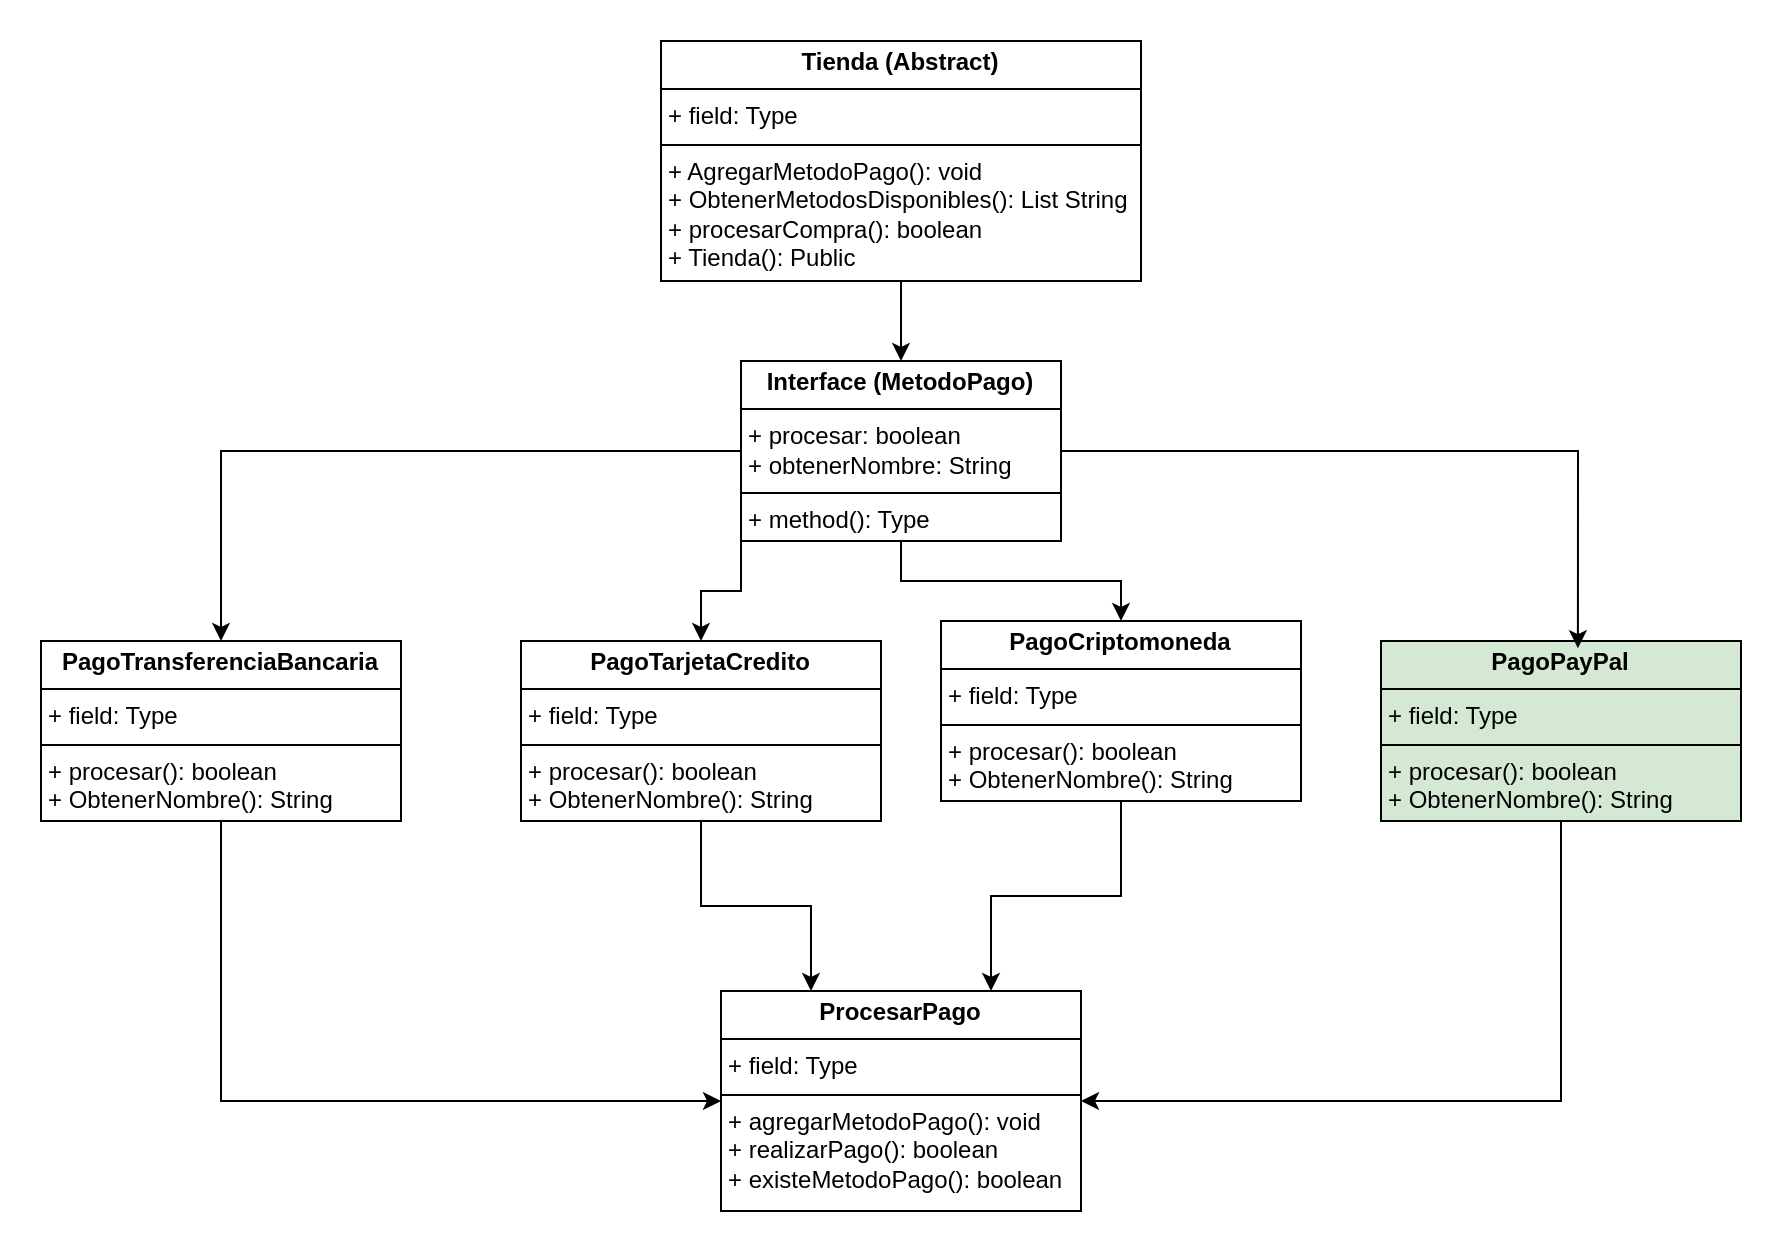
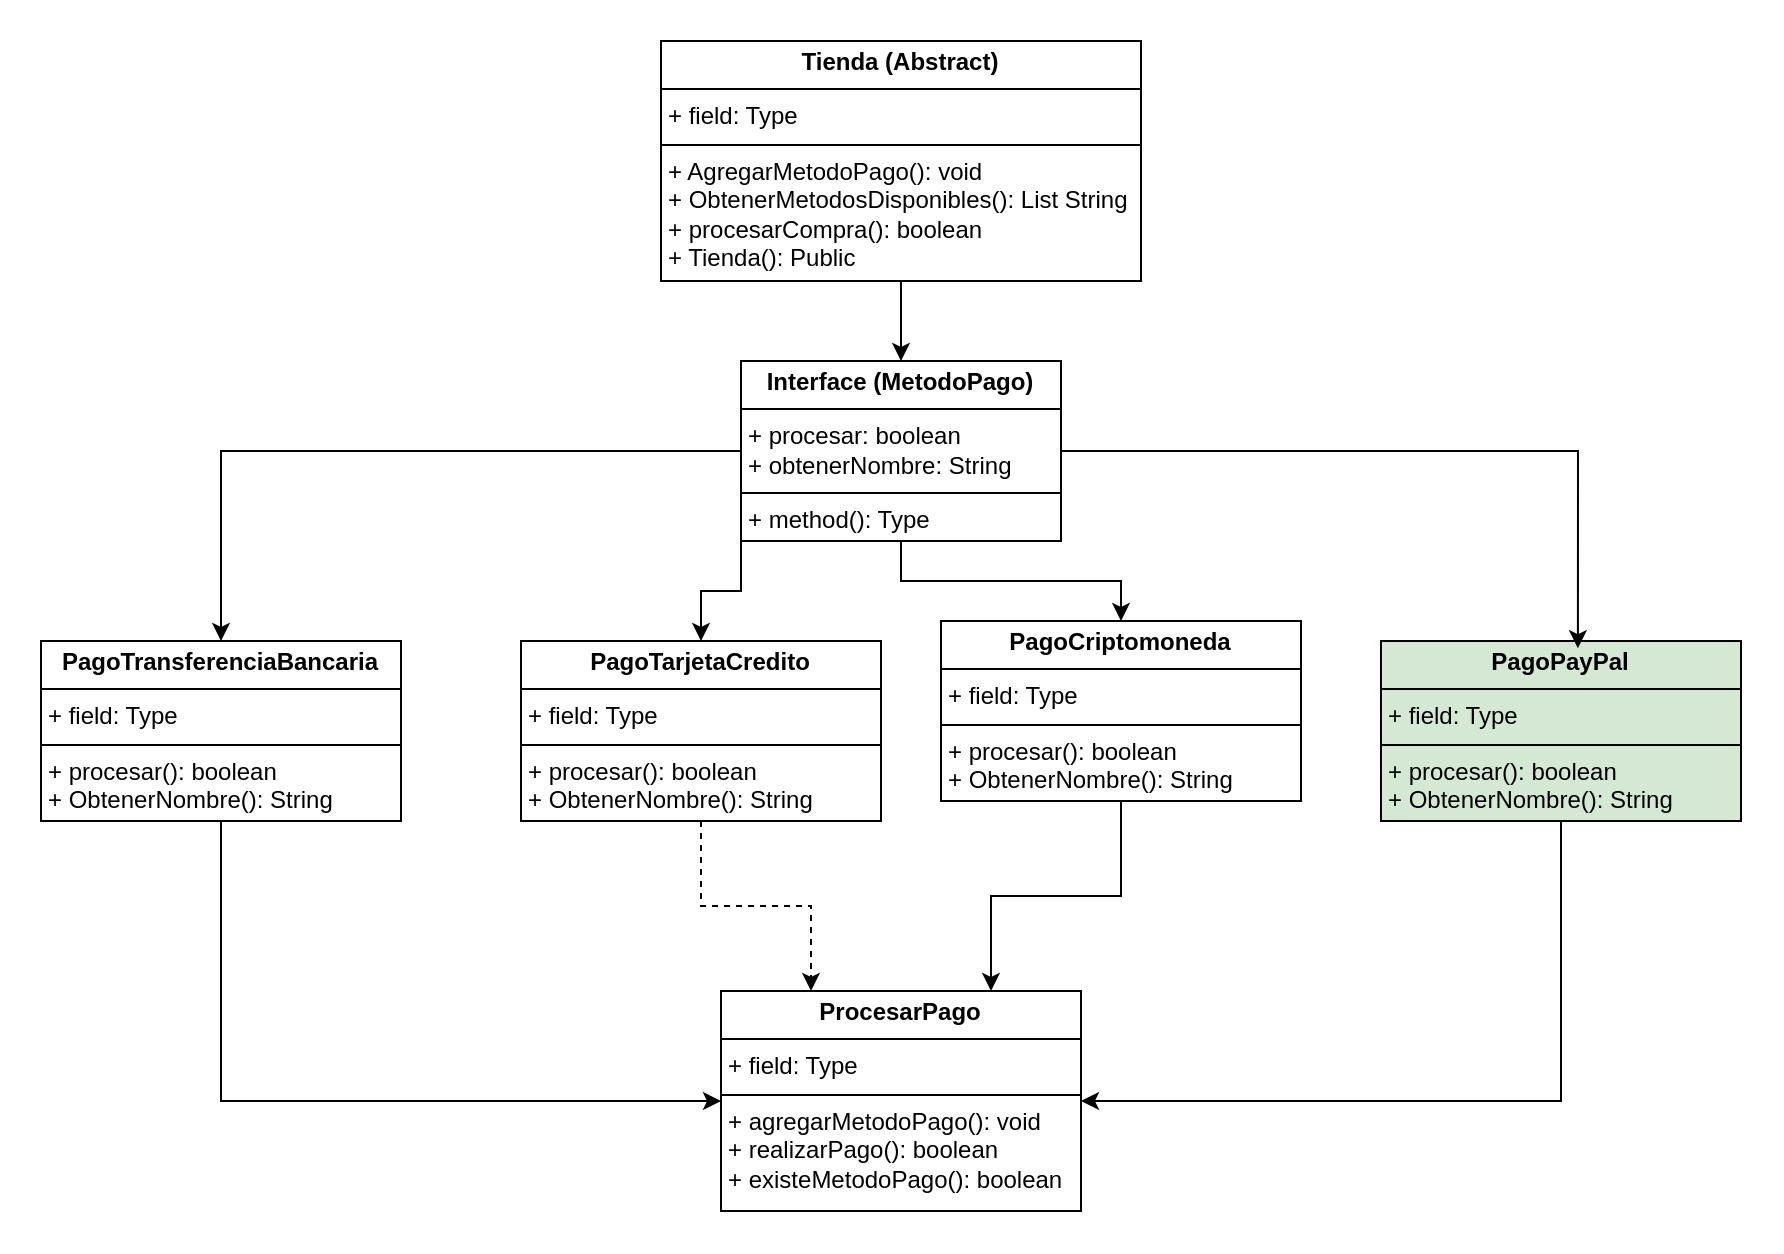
(749, 906) -> (749, 906)
